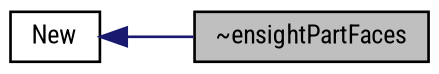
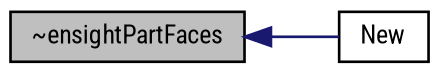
(160, 37) -> (305, 37)
